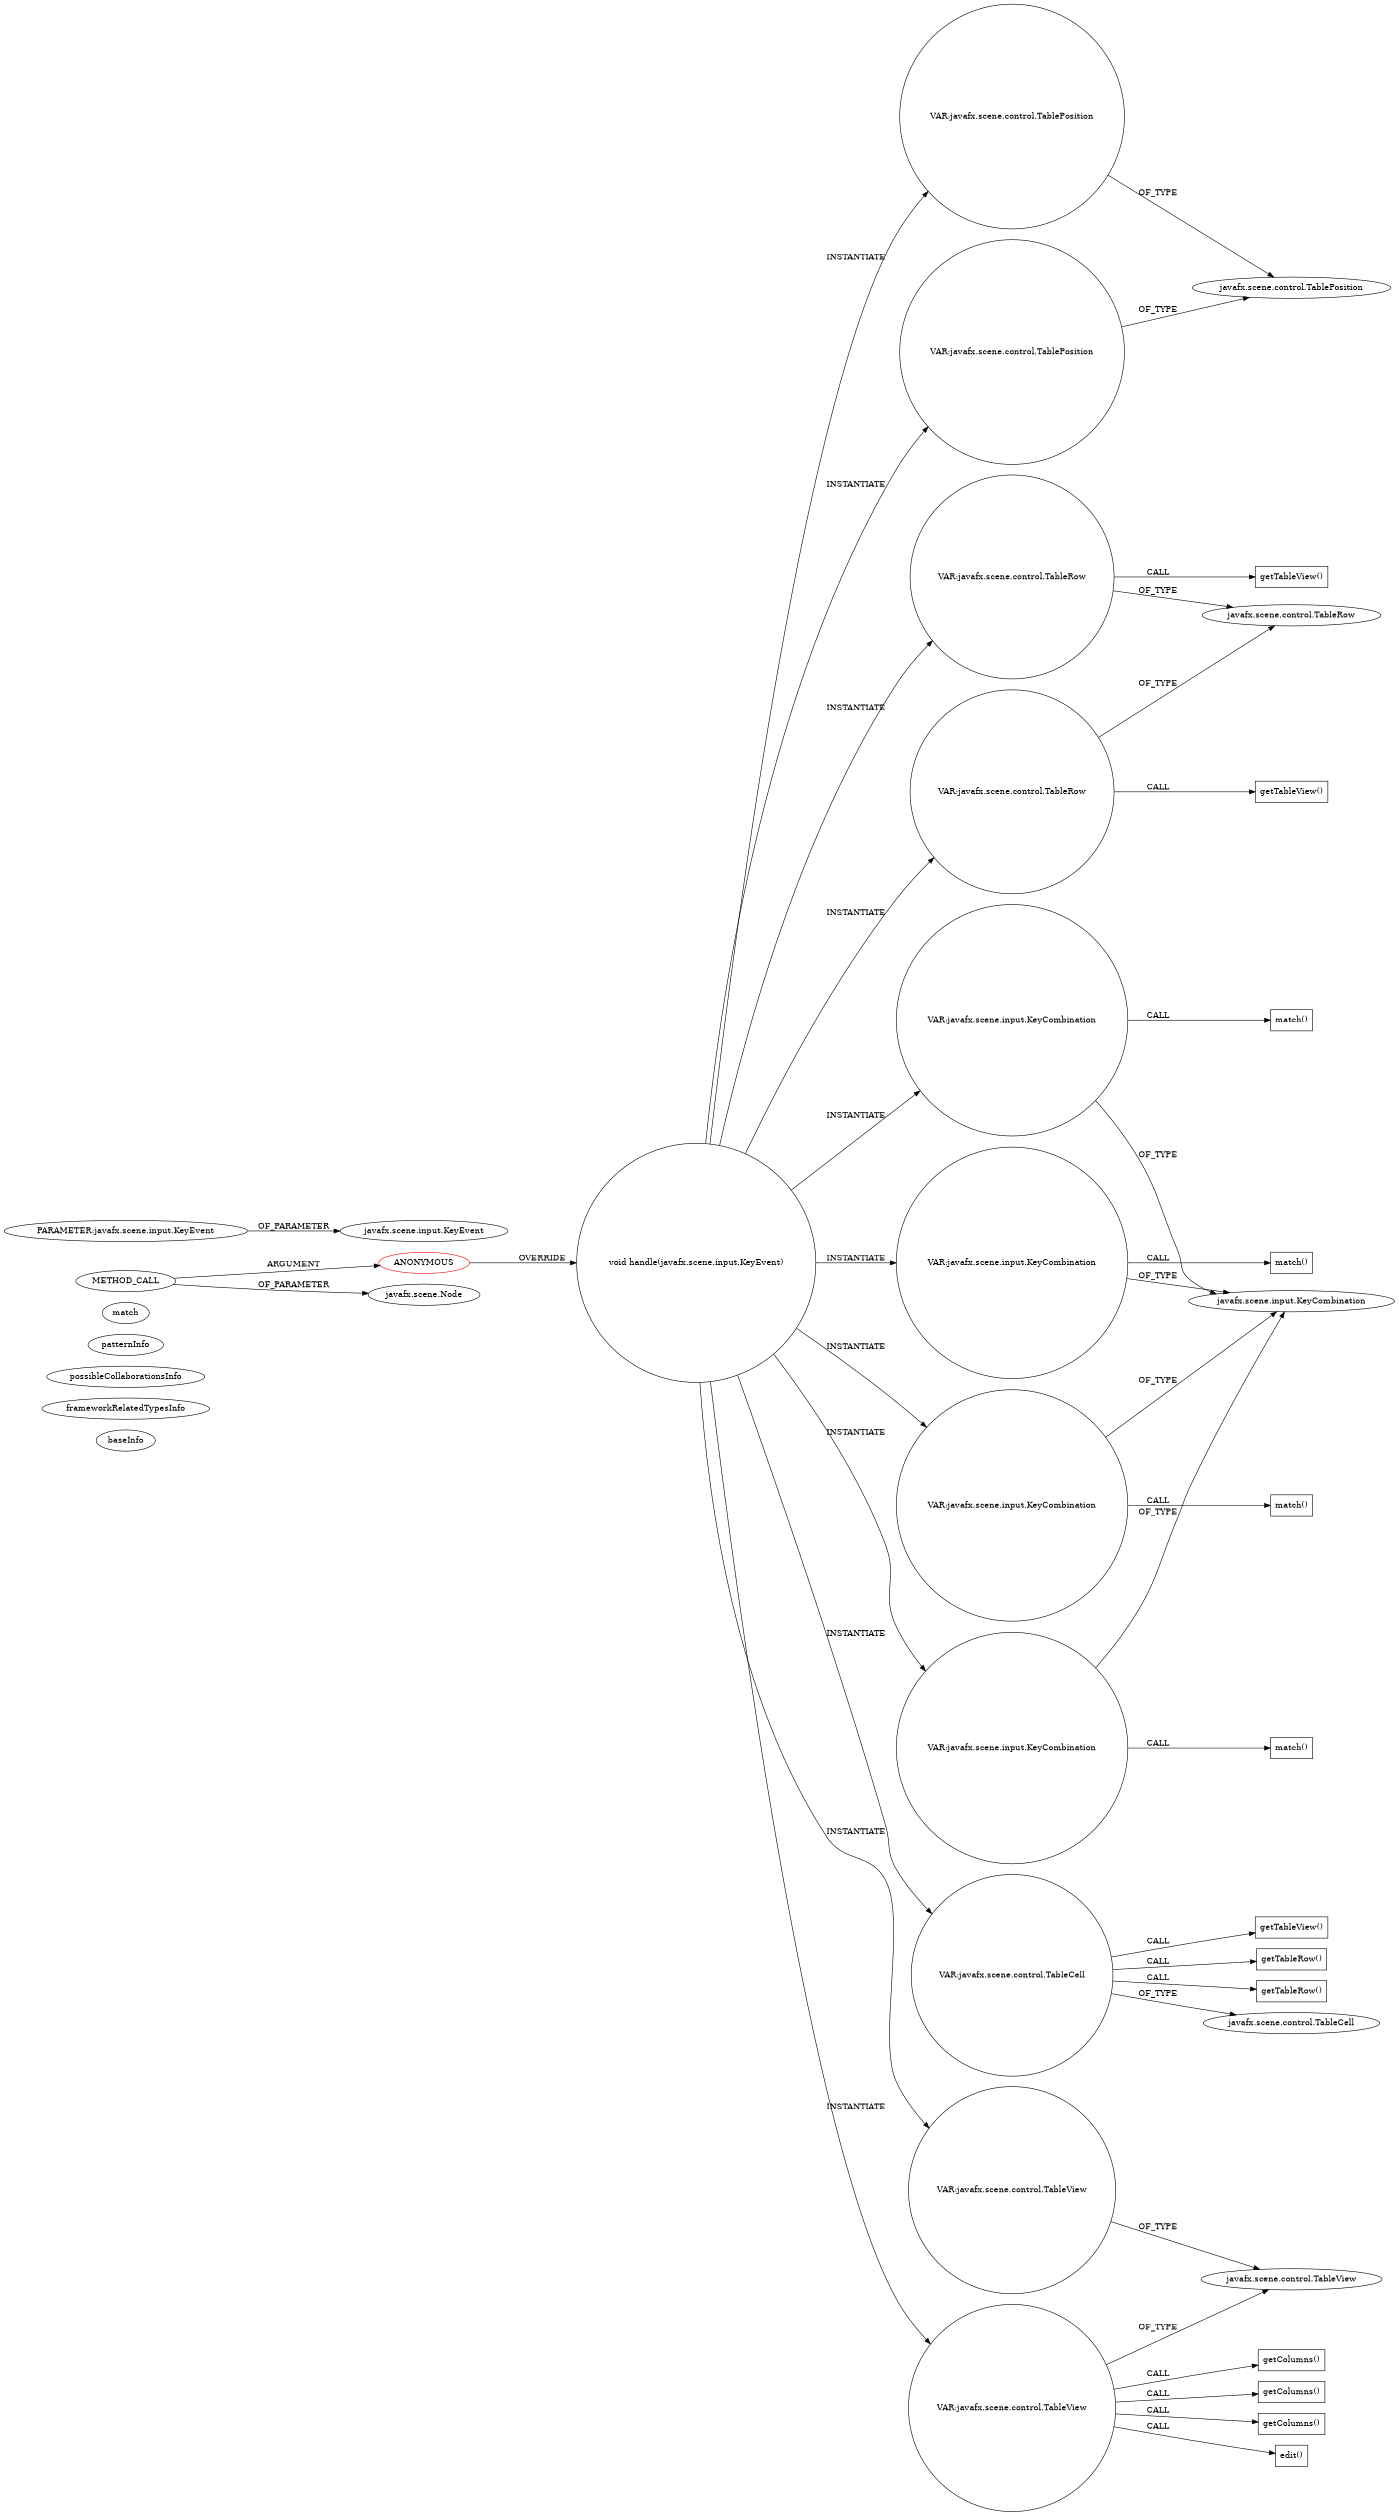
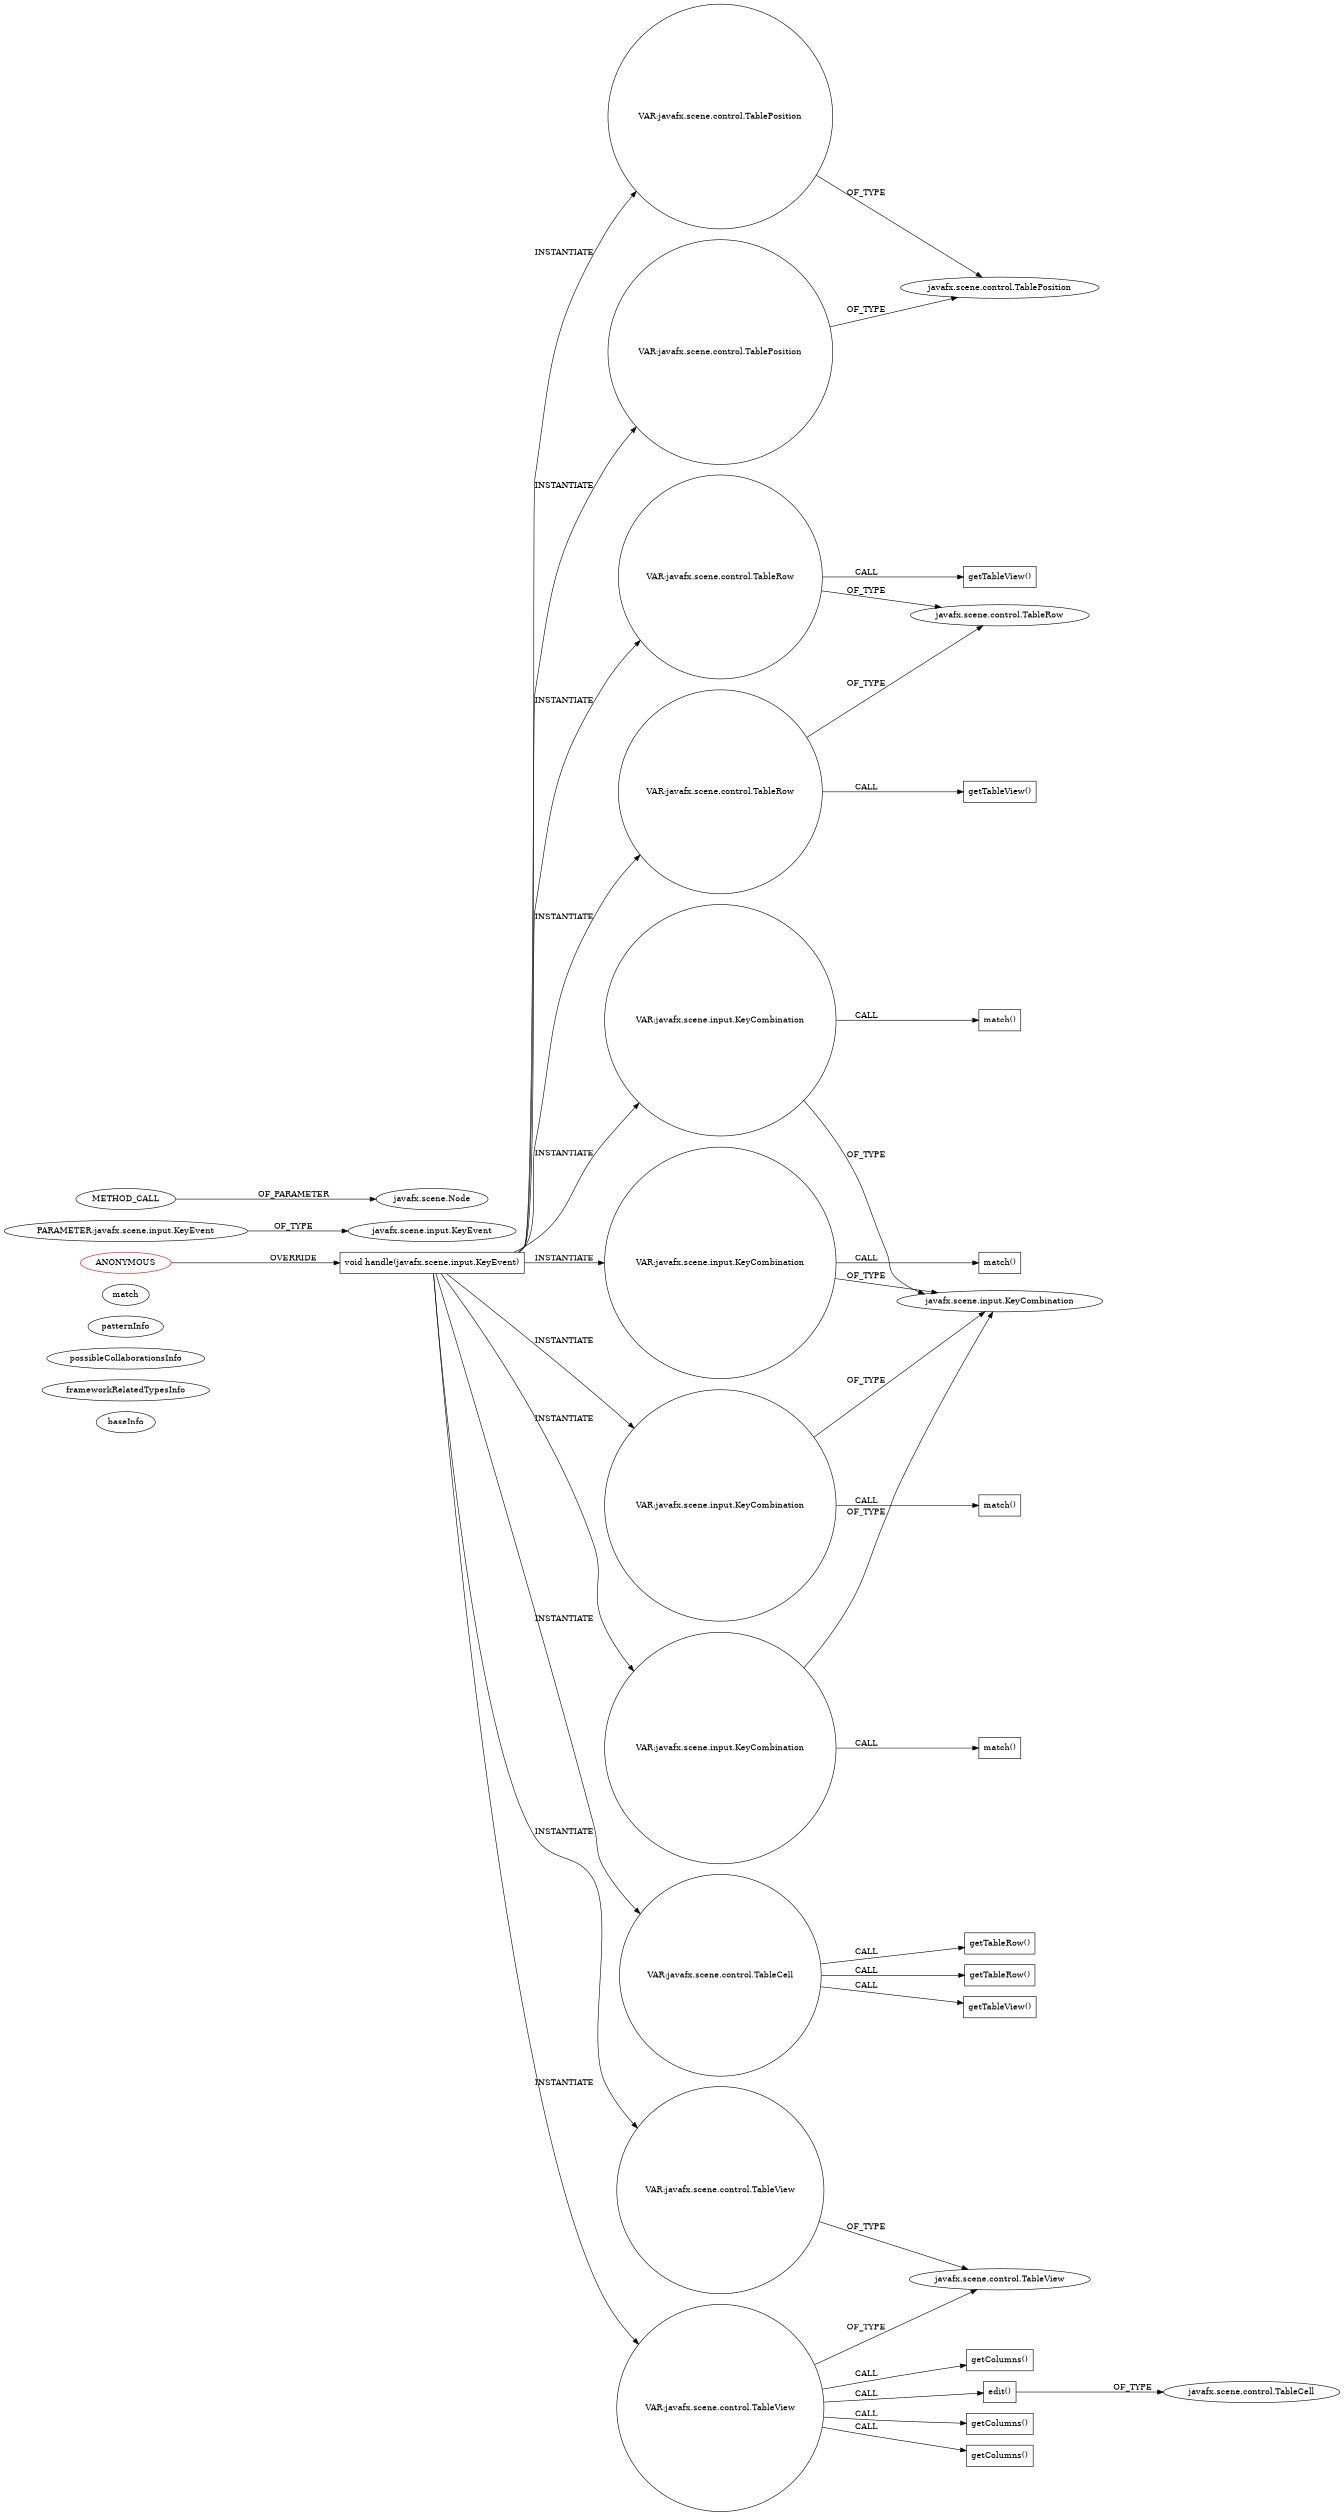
(294, 1227) -> (294, 1227)
(696, 1263) -> (432, 1263)
(274, 1272) -> none
(1171, 2004) -> (1087, 2392)
